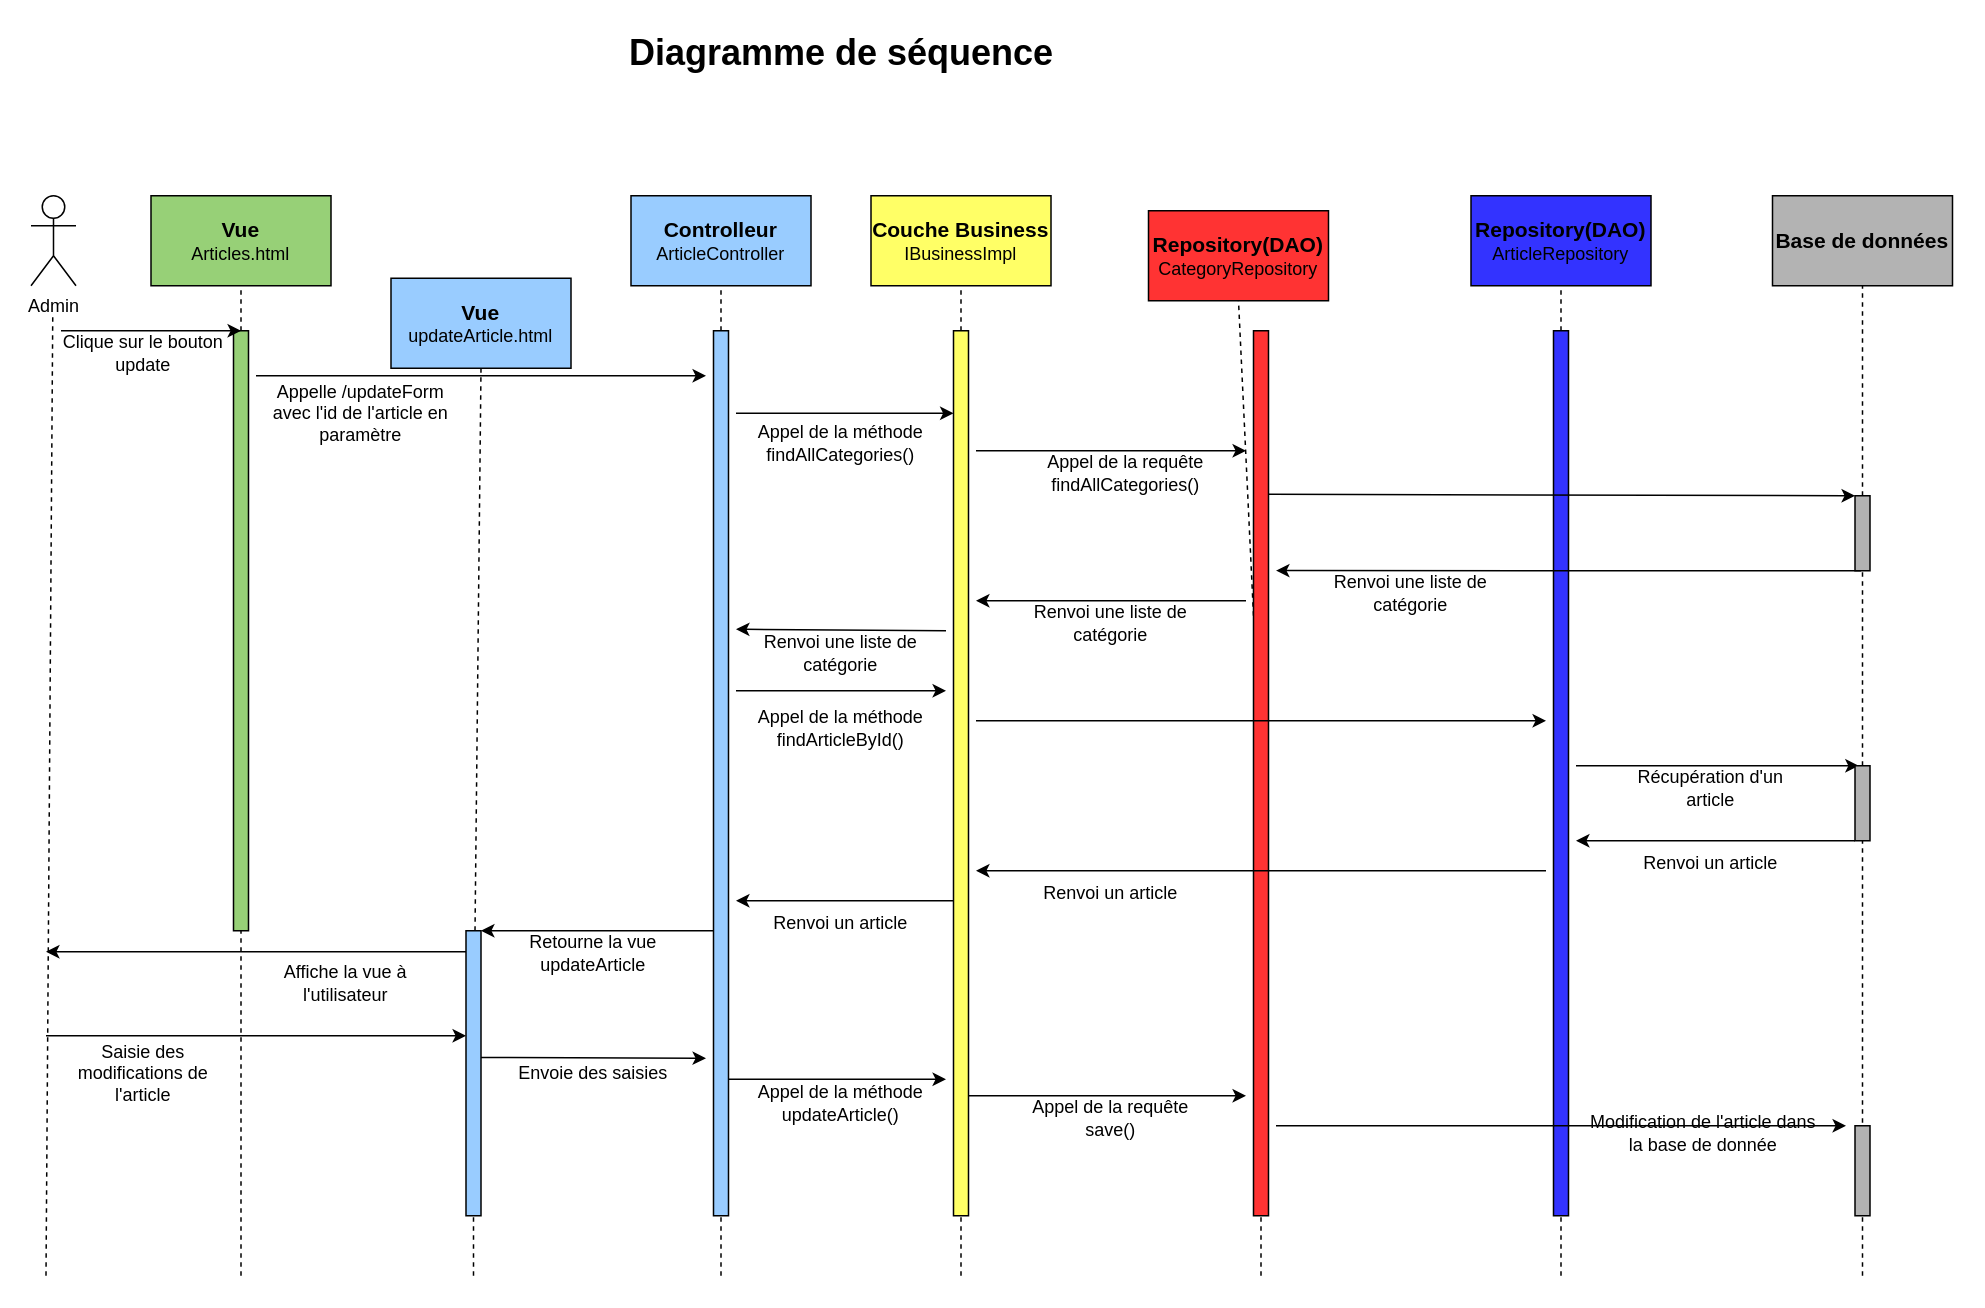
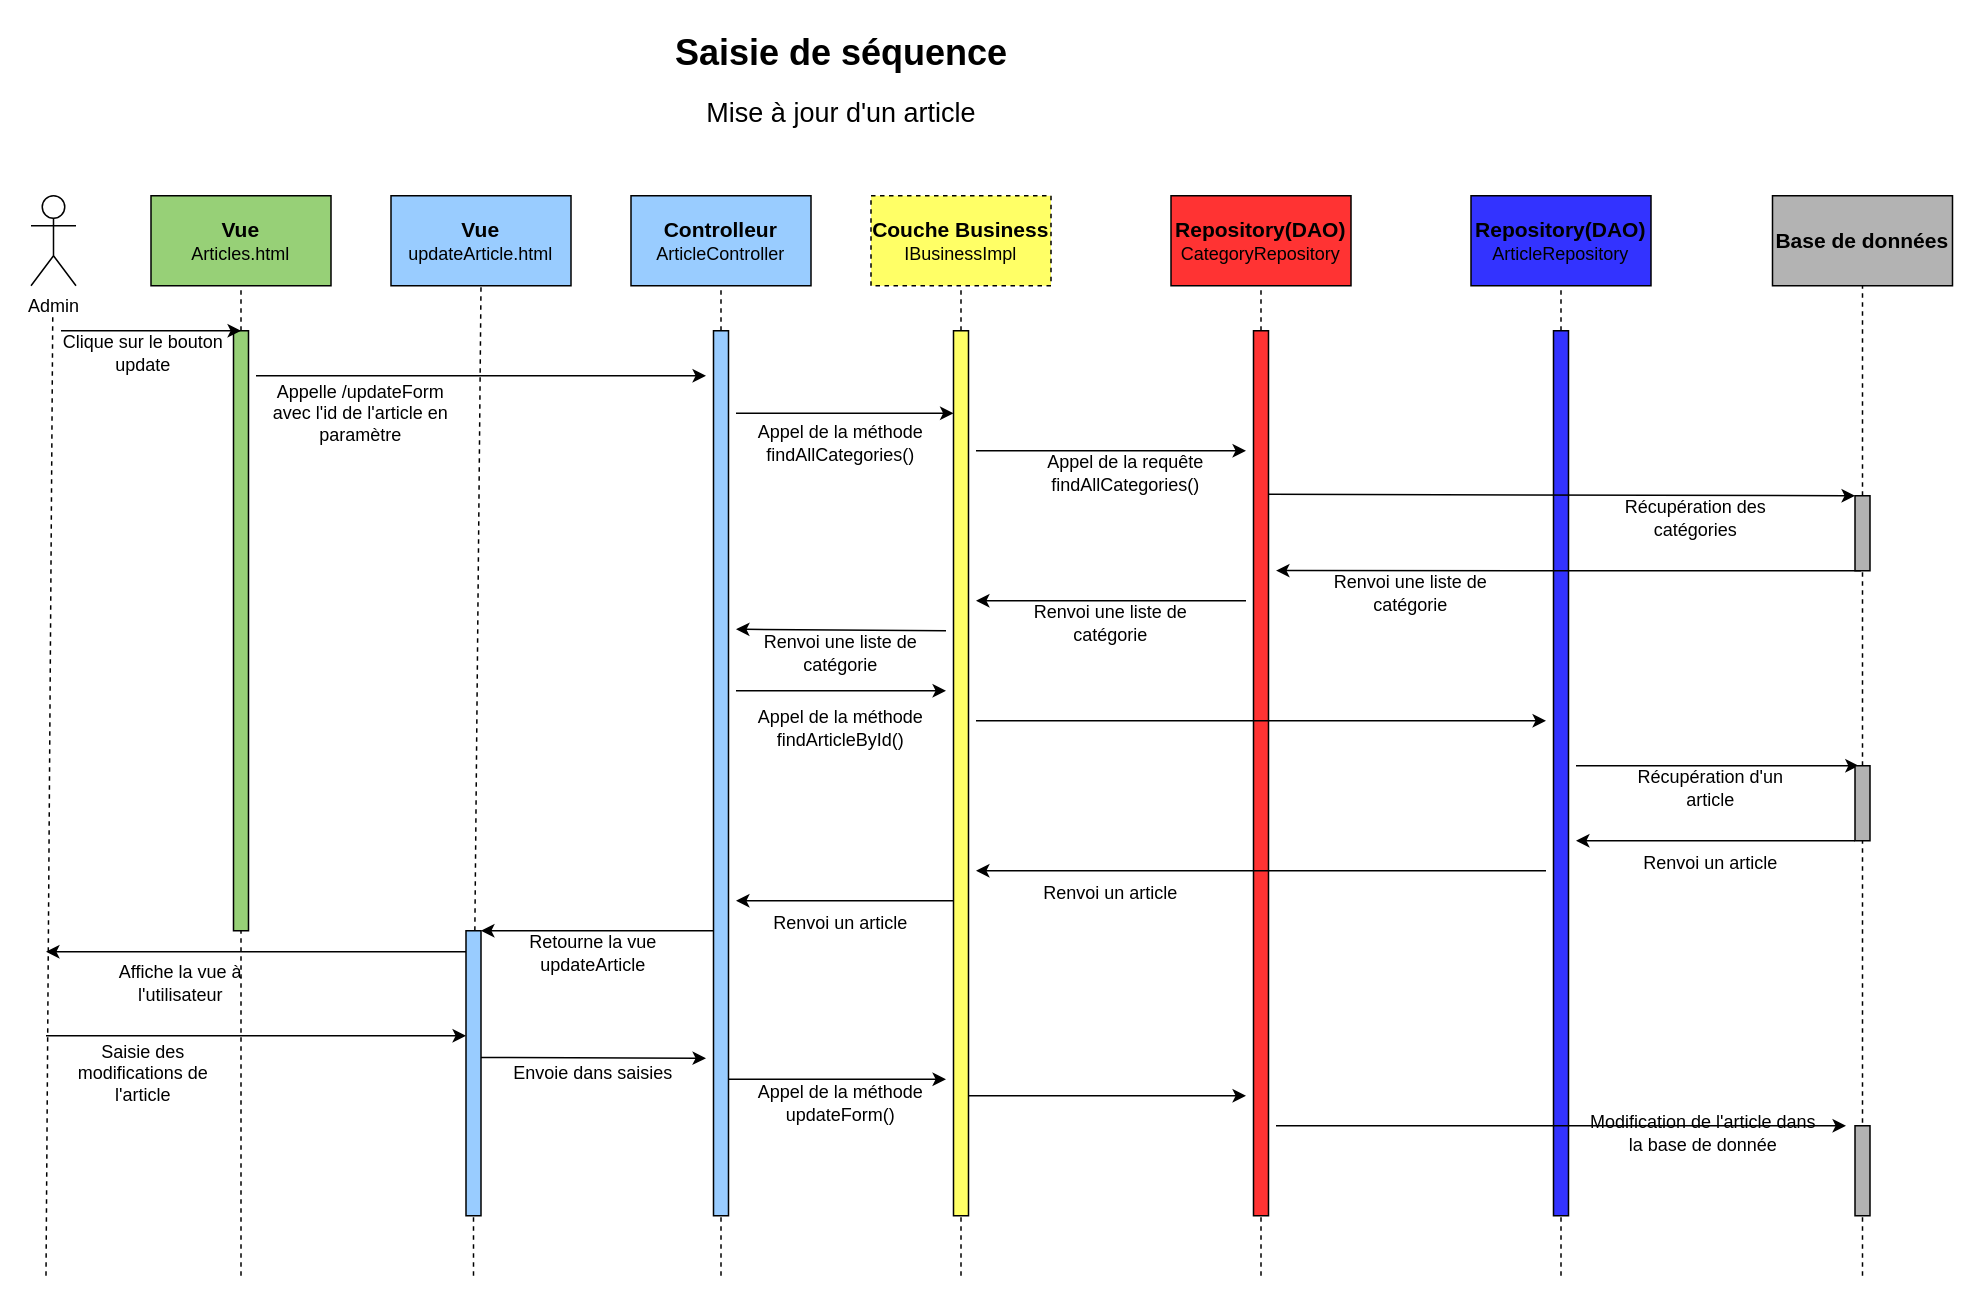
(842, 53) -> (842, 53)
none -> (841, 113)
(961, 241) -> (961, 241)
(1238, 256) -> (1261, 241)
(481, 323) -> (481, 241)
none -> (1696, 518)
(346, 983) -> (181, 983)
(593, 1073) -> (593, 1073)
(841, 1103) -> (841, 1103)
(1111, 1118) -> none
